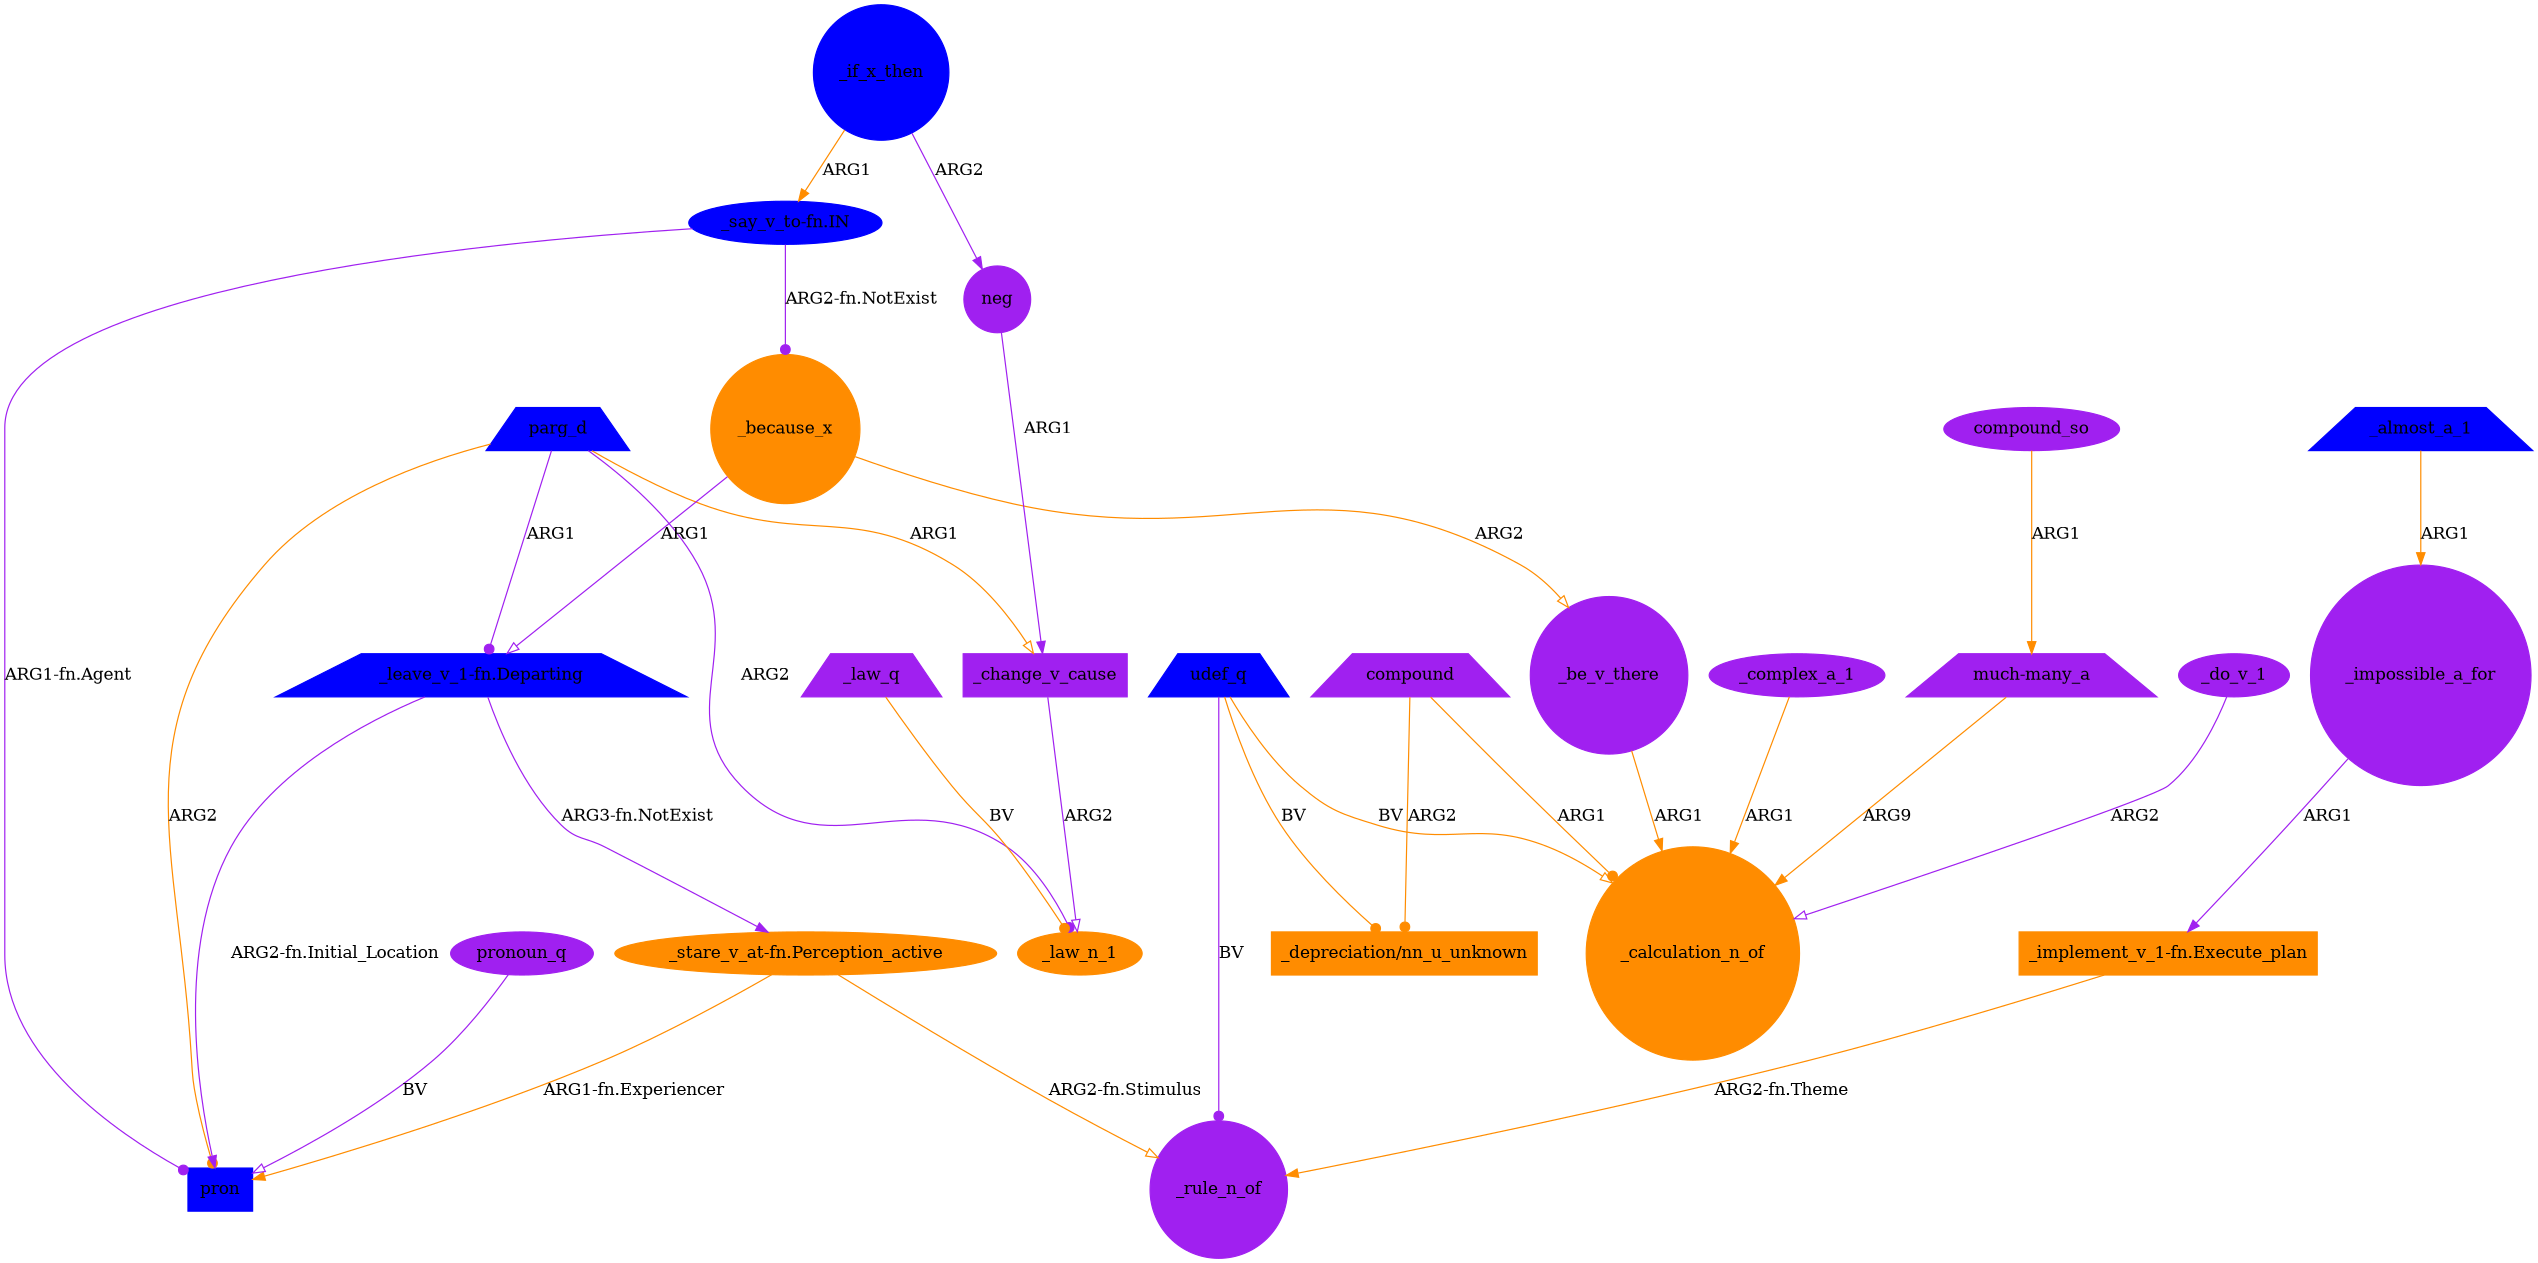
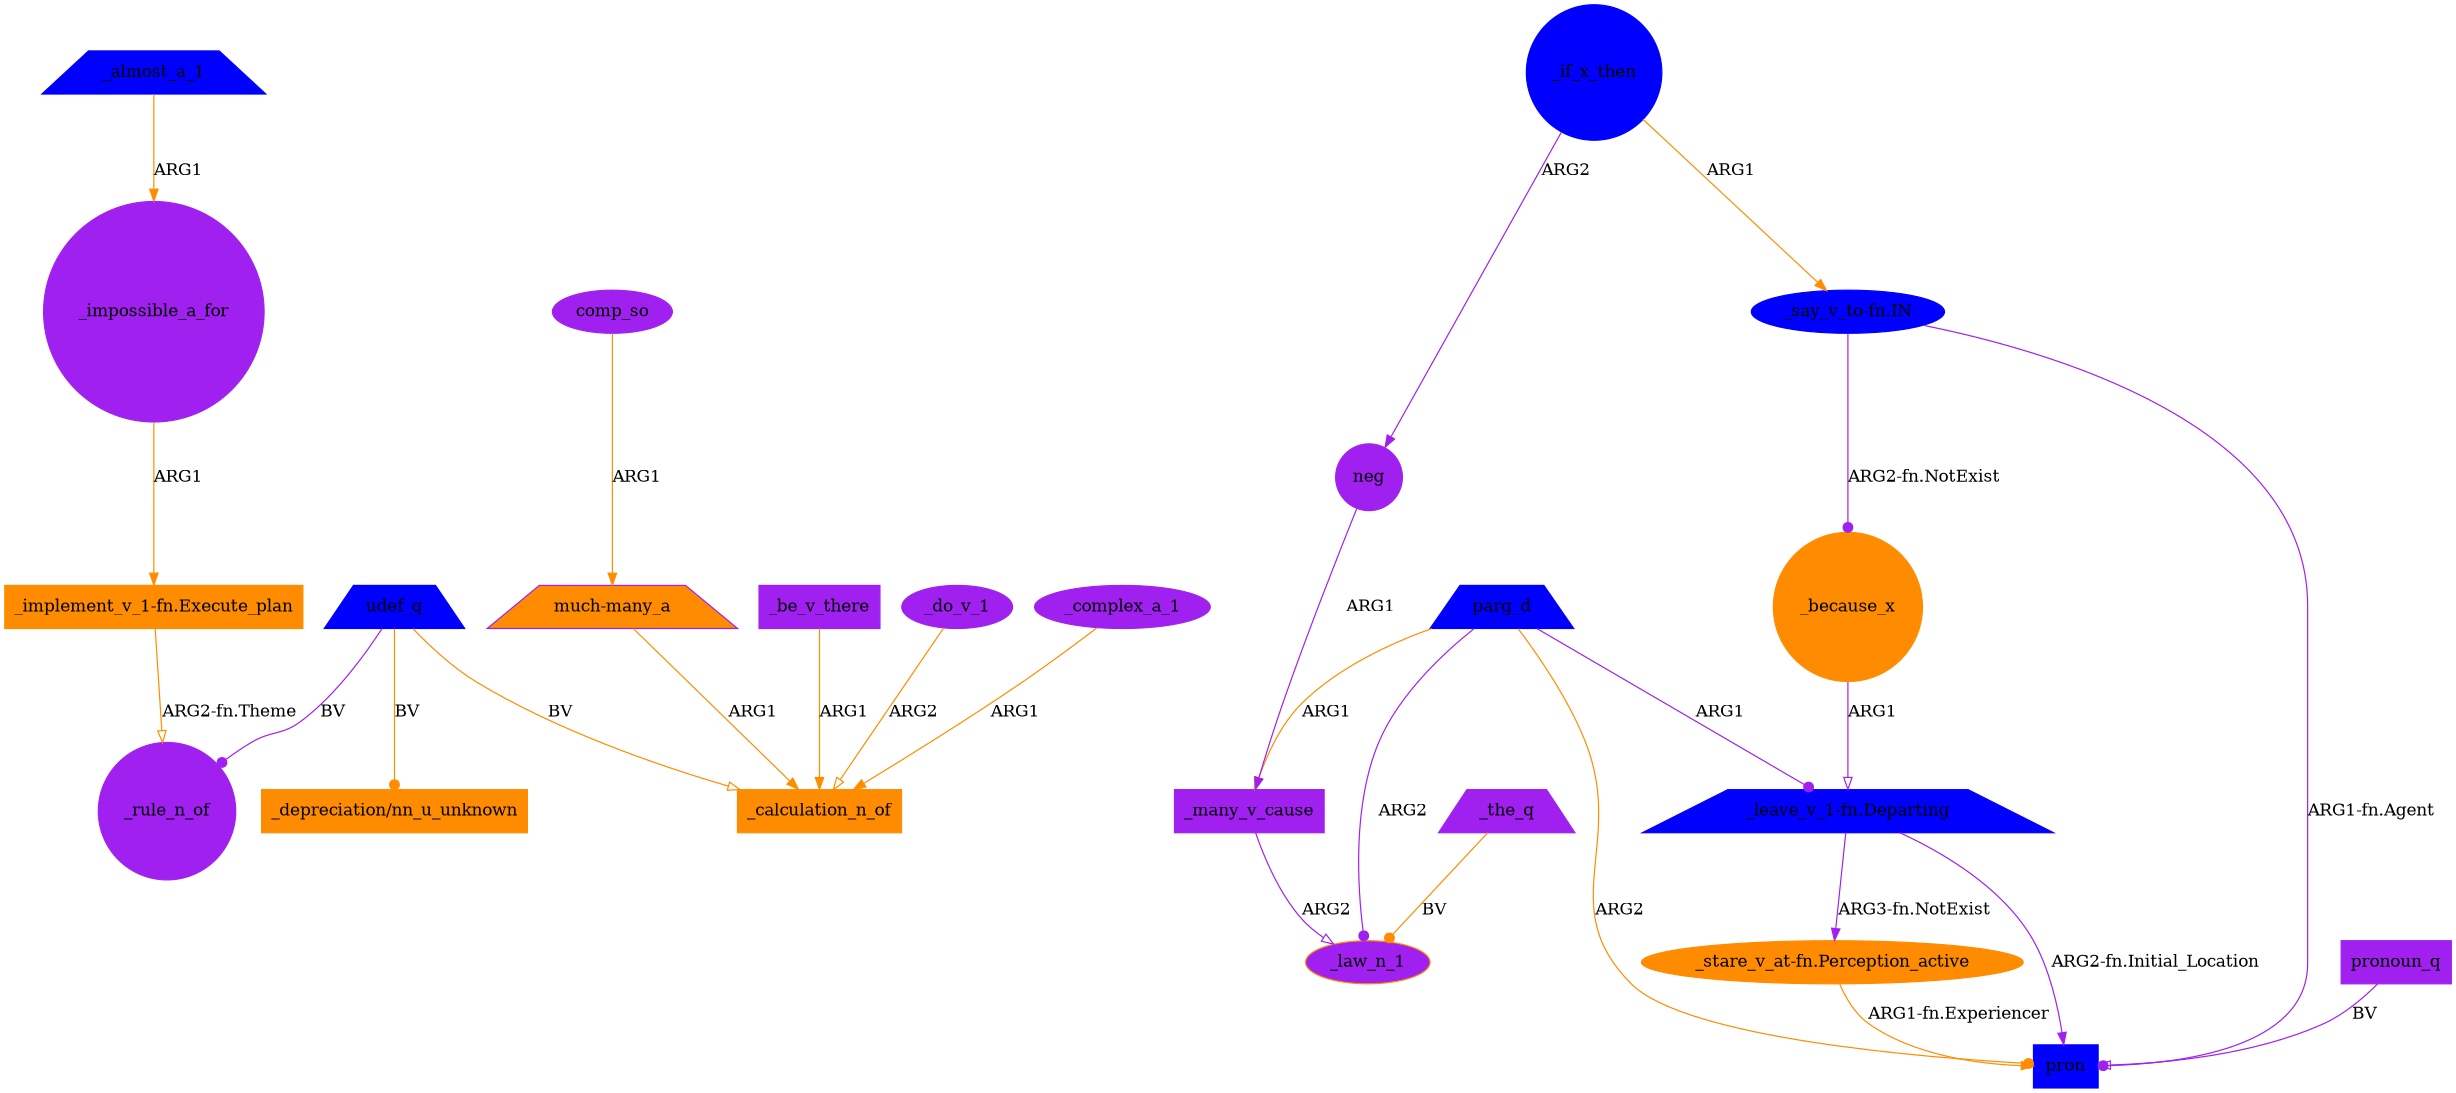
(2032, 429) -> (612, 312)
(1215, 516) -> none
(872, 675) -> (1507, 811)
(1045, 675) -> (1249, 811)
(1410, 675) -> none
(1609, 675) -> (819, 607)
(2032, 675) -> (612, 607)
(1887, 816) -> (753, 712)
(2039, 835) -> (892, 704)
(2273, 841) -> (154, 498)
(522, 953) -> (2396, 962)
(1080, 953) -> (1368, 962)
(1693, 953) -> (819, 811)
(991, 1067) -> none
(1704, 1086) -> (158, 679)
